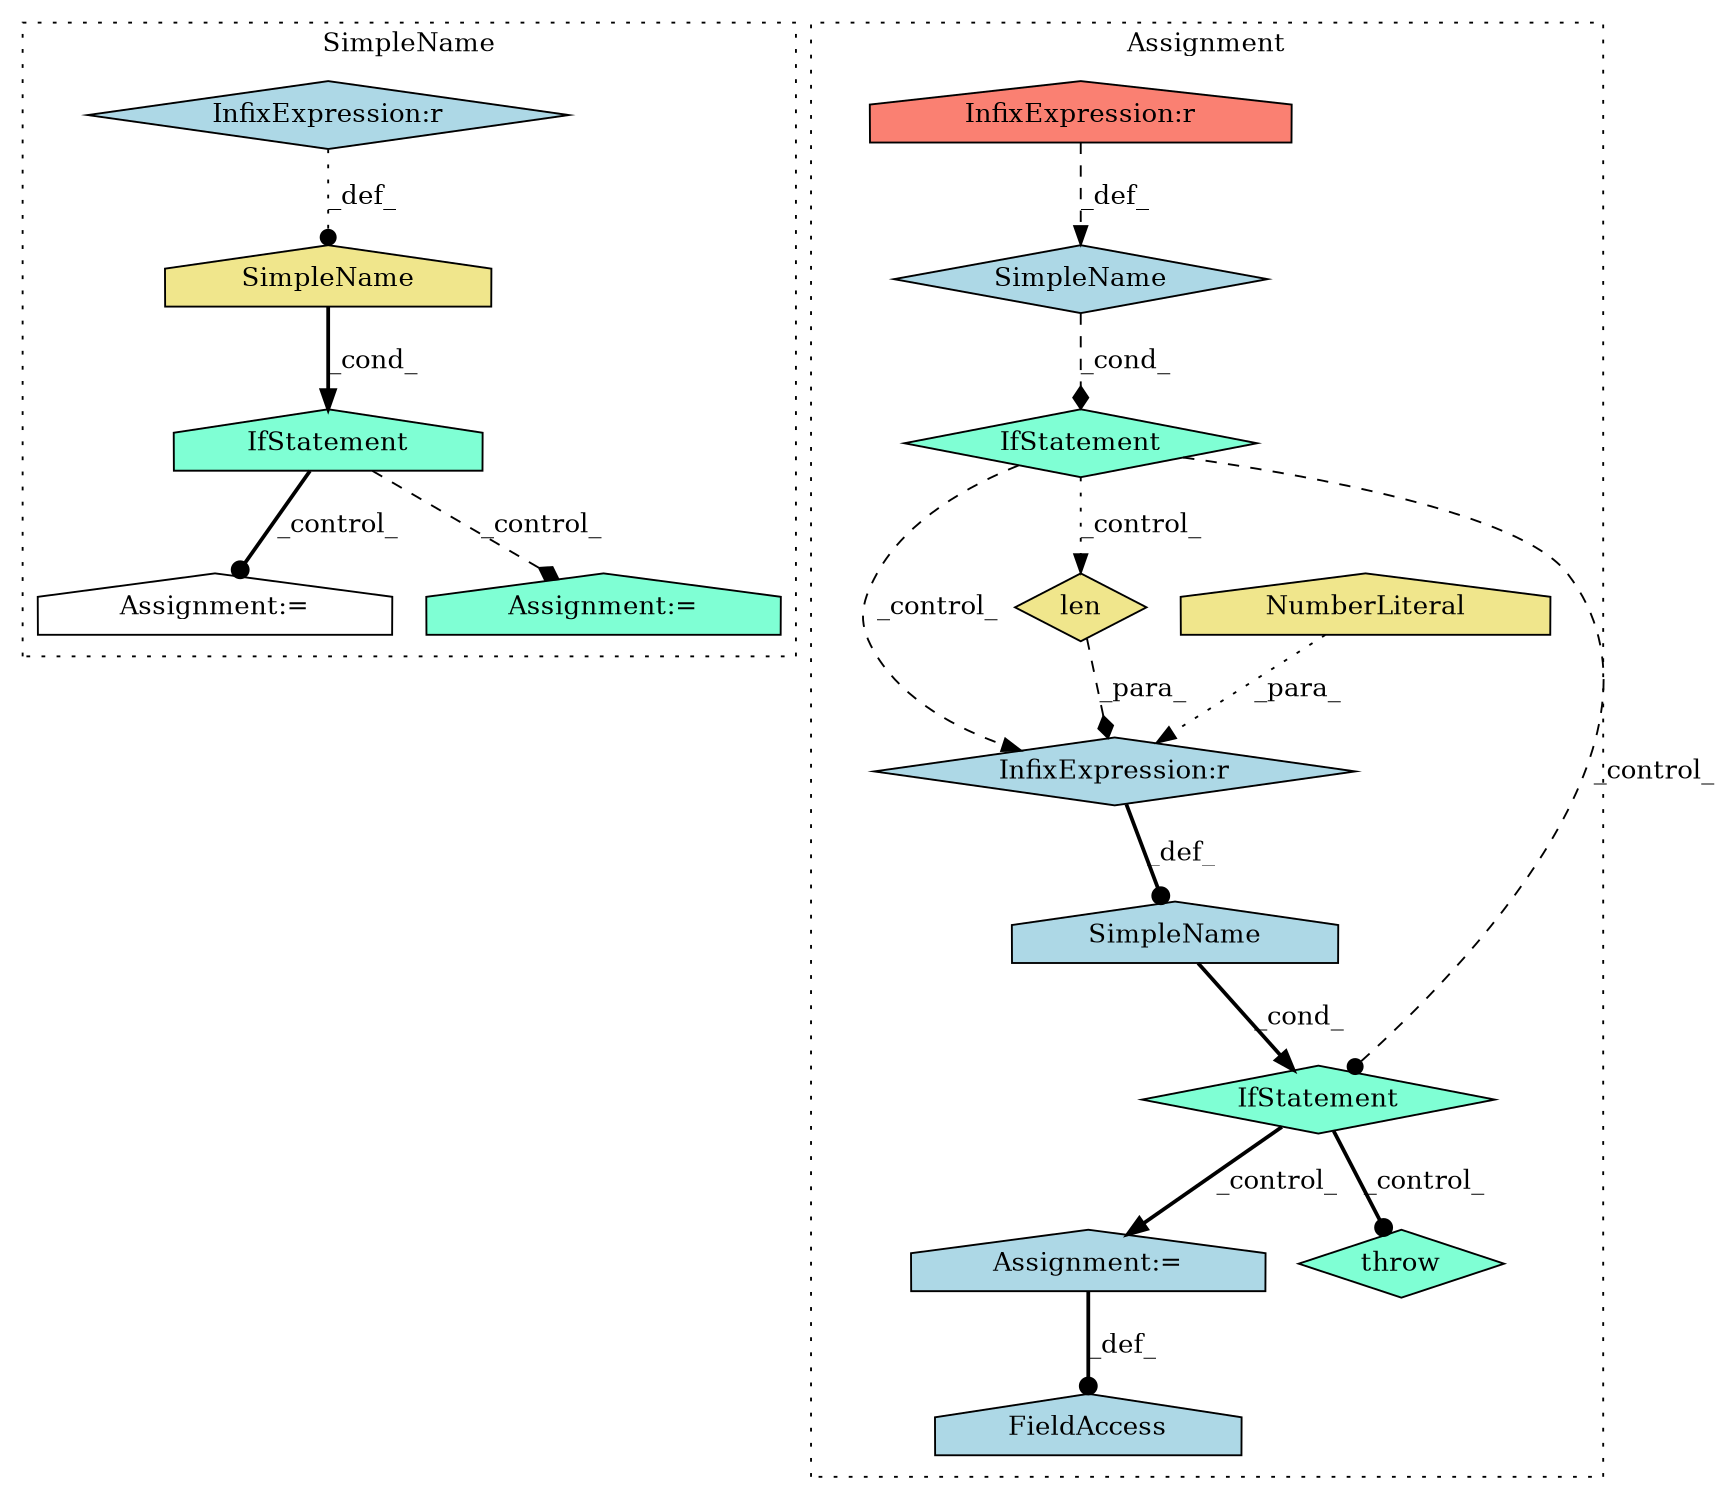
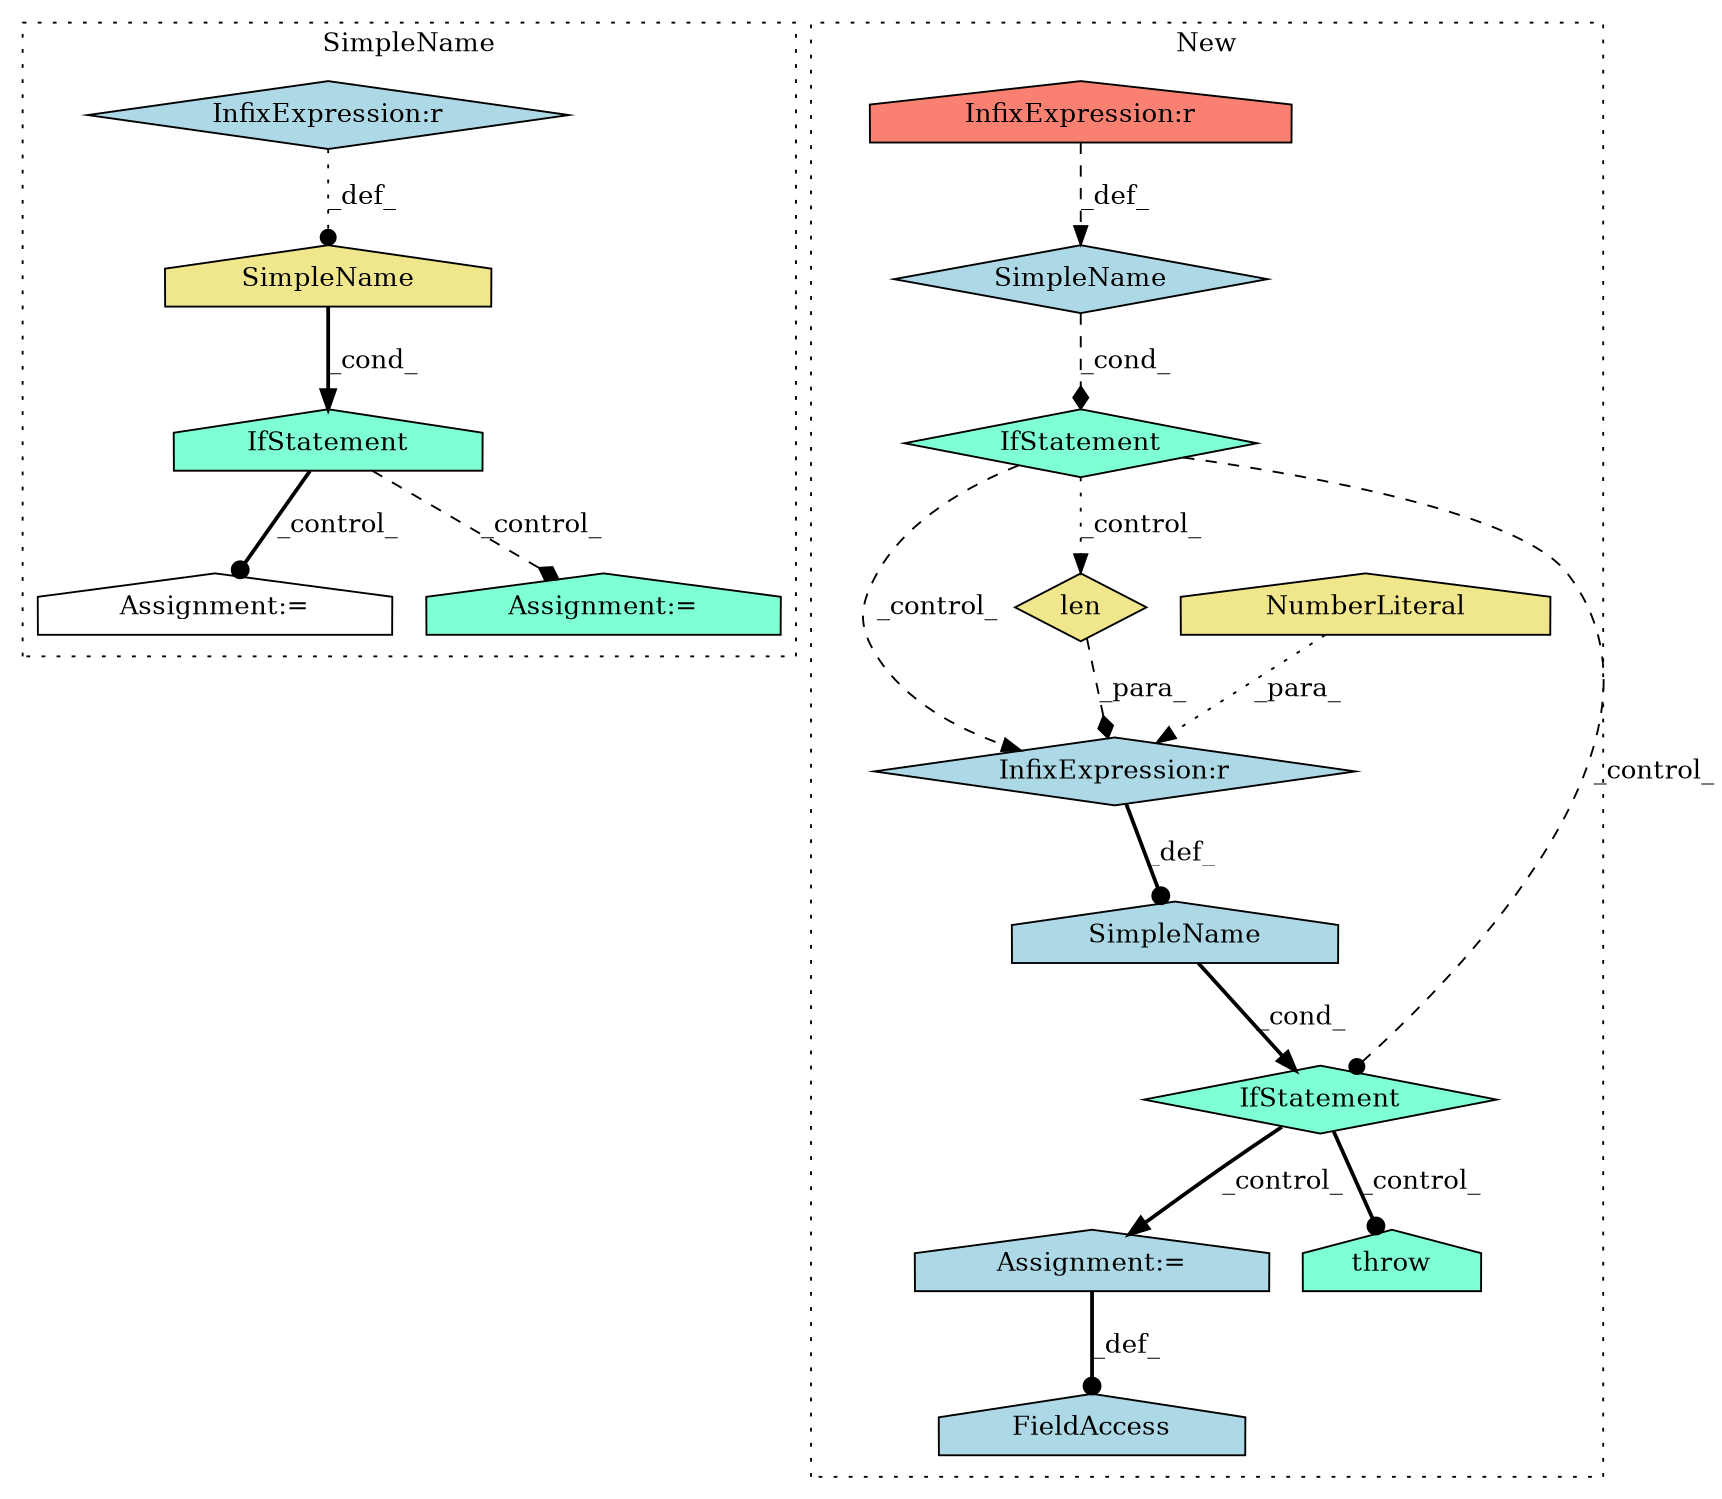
(1207, 44) -> (1207, 44)
(1401, 1264) -> (1392, 1264)
